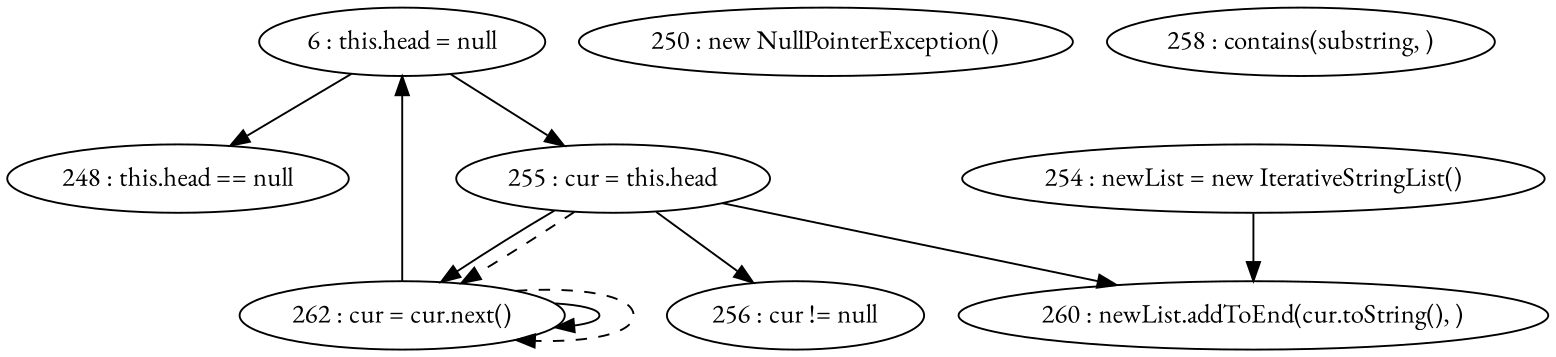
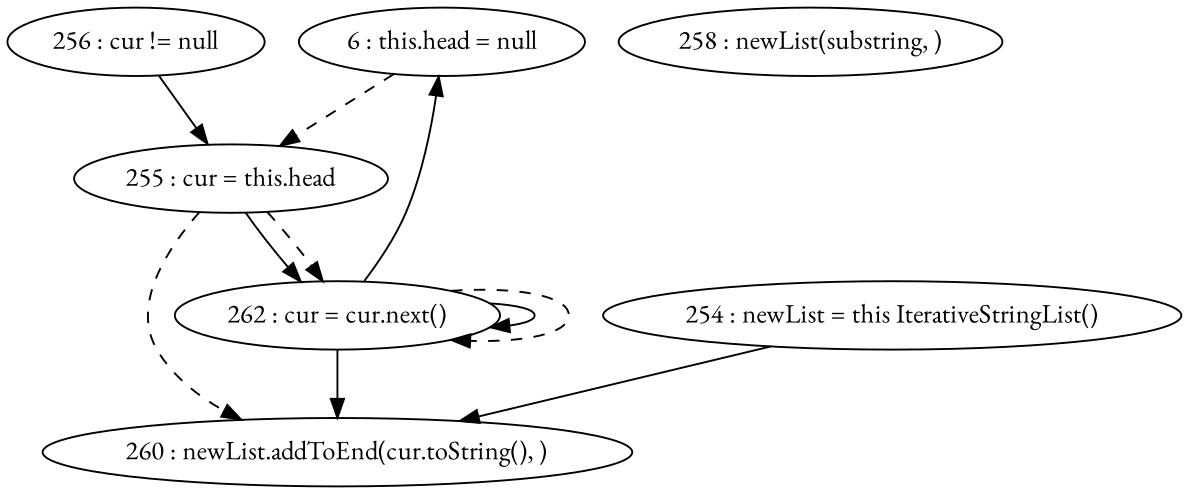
(826, 42) -> none
(1301, 42) -> (811, 42)
(499, 105) -> (345, 105)
(178, 179) -> none
(1253, 179) -> (892, 315)
(697, 242) -> (178, 102)
(910, 242) -> (149, 320)
none -> (337, 374)
